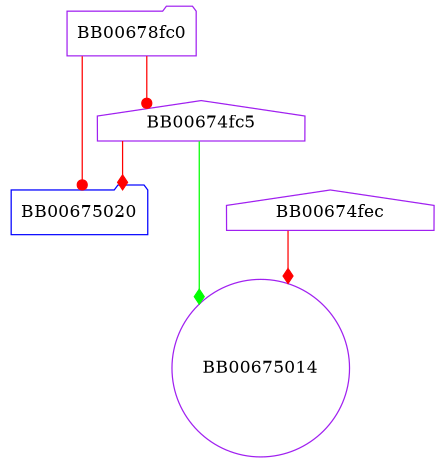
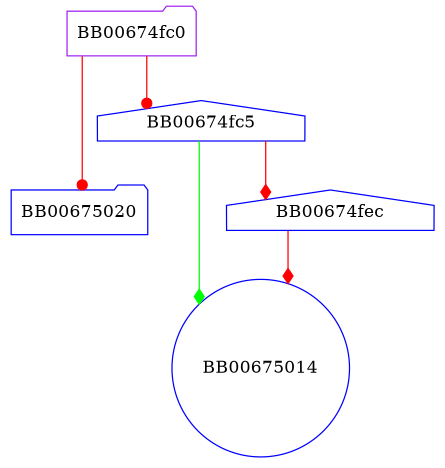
(132, 34) -> (132, 34)
(201, 123) -> (201, 123)
(123, 158) -> (266, 163)
(330, 212) -> (330, 212)
(261, 368) -> (261, 368)
